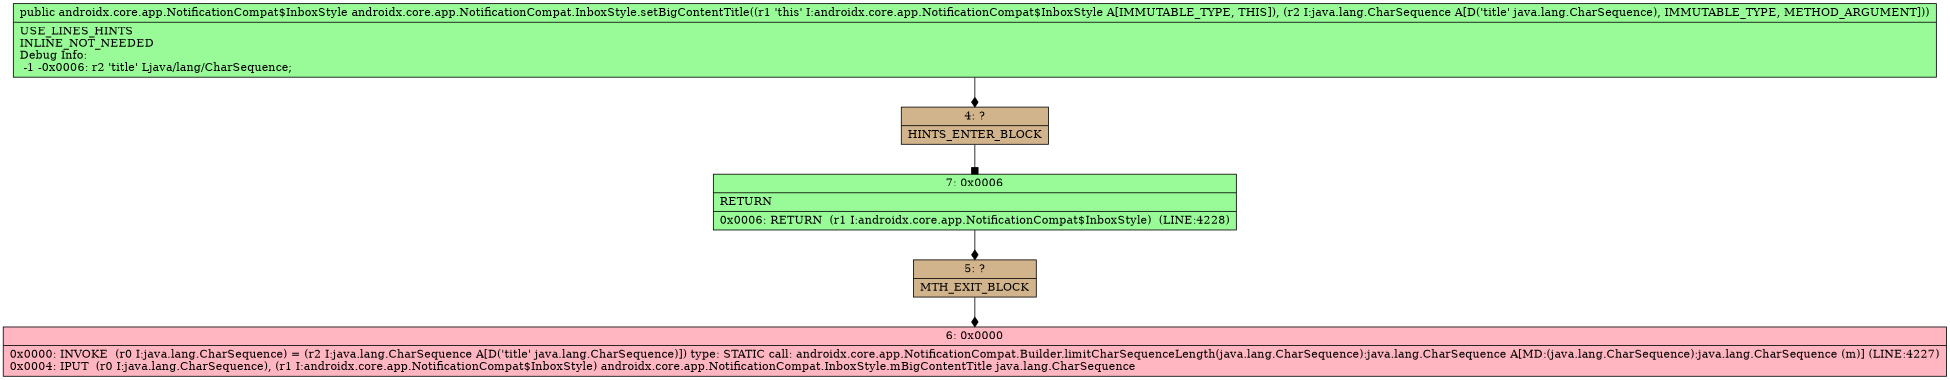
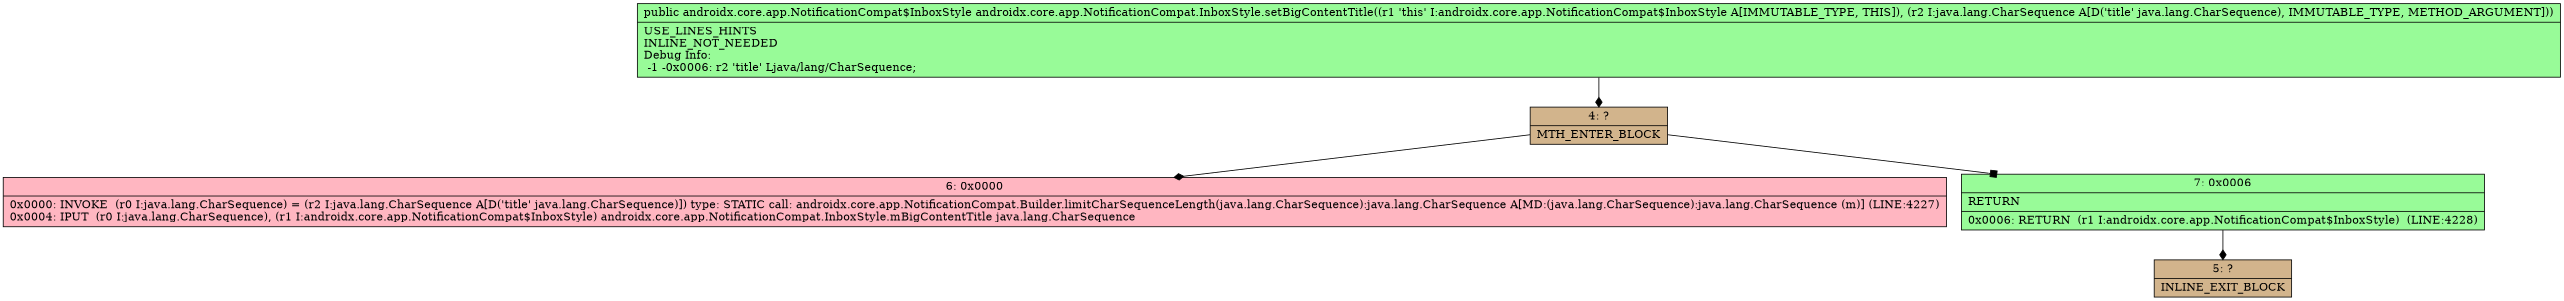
(975, 135) -> (1599, 135)
(975, 287) -> (2223, 287)
(975, 307) -> (1357, 156)
